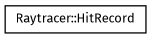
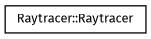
(76, 19) -> (76, 19)
